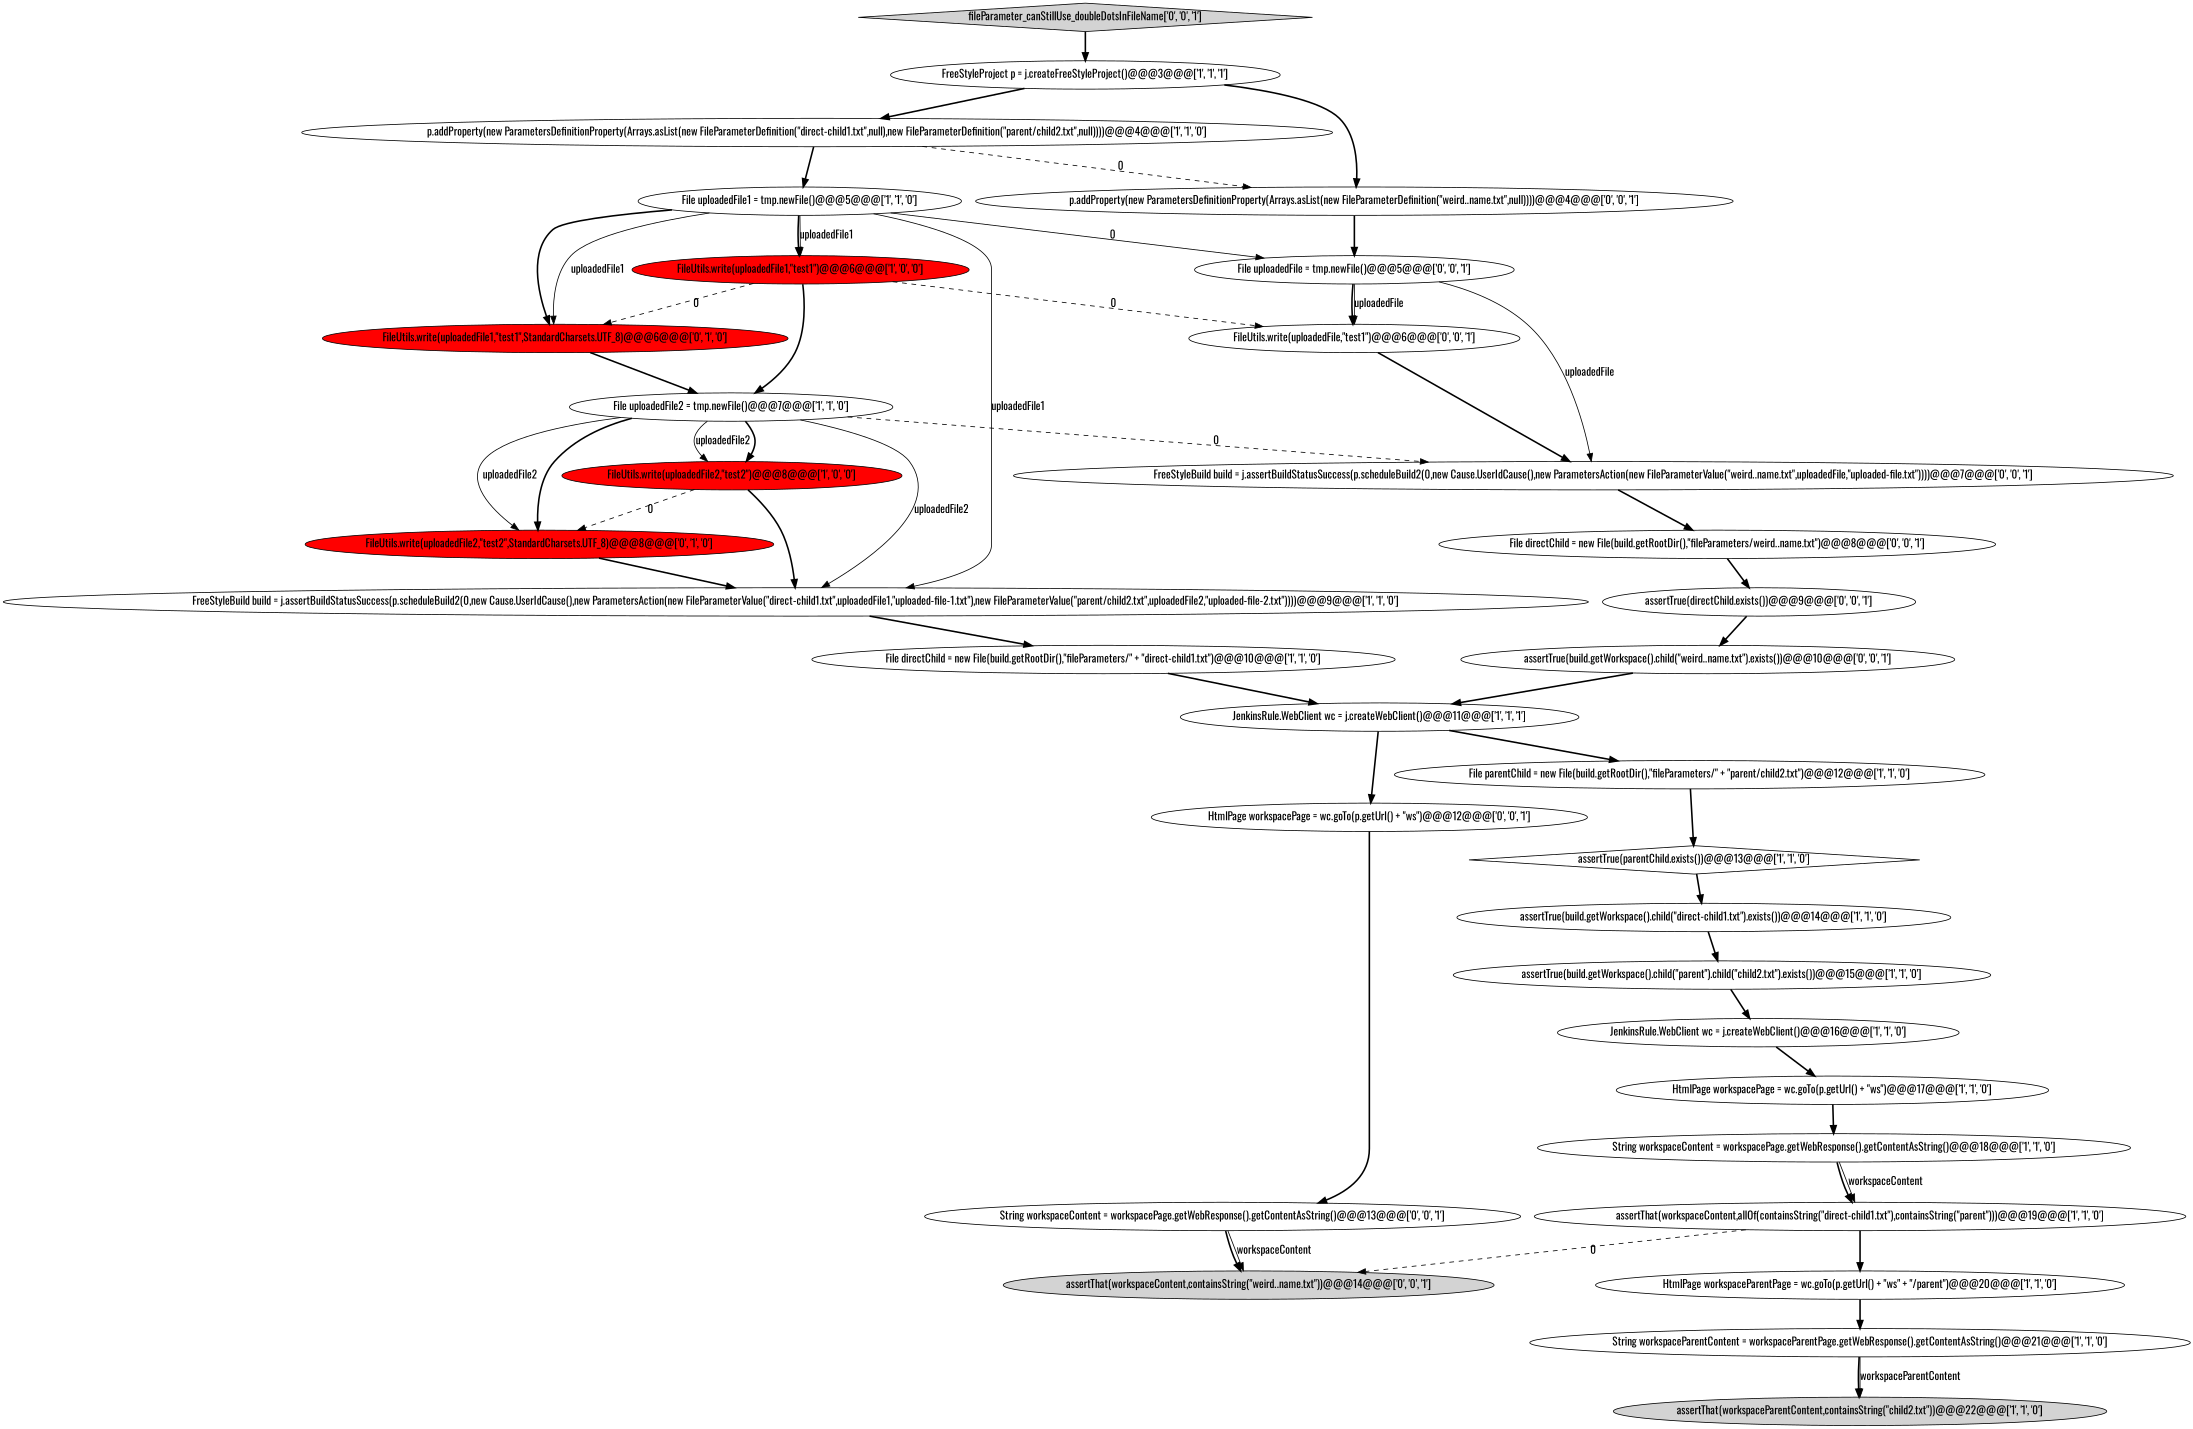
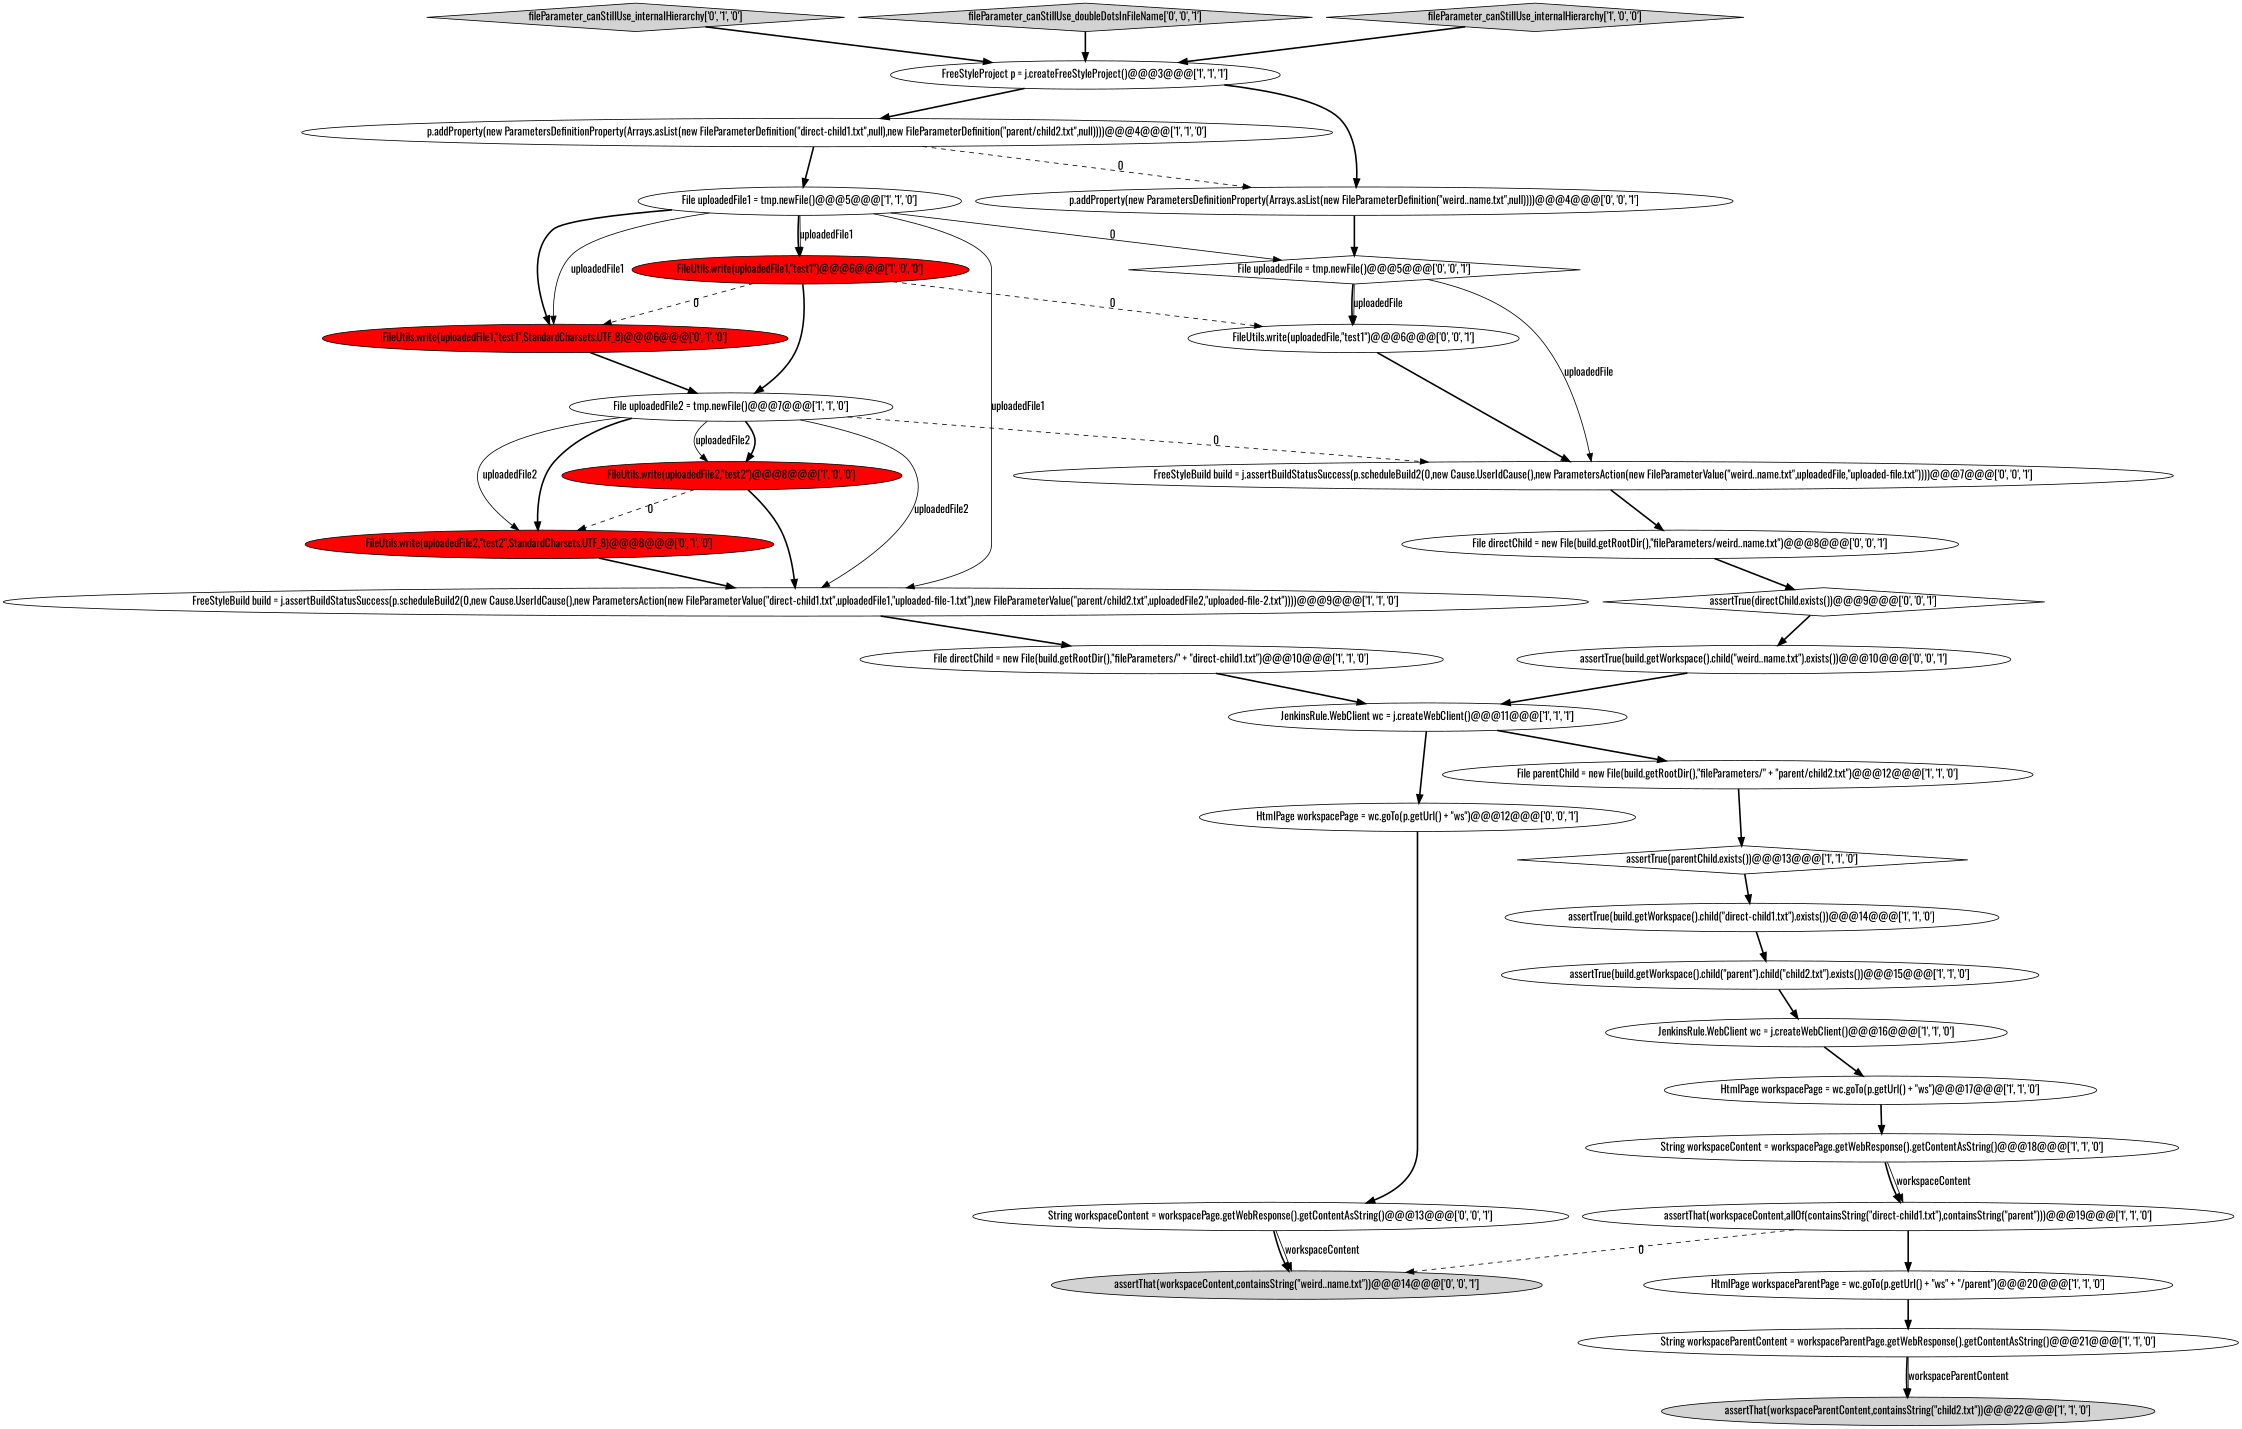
none -> (636, 17)
none -> (1535, 17)
(1354, 270) -> (1354, 270)
(1759, 602) -> (1824, 602)
